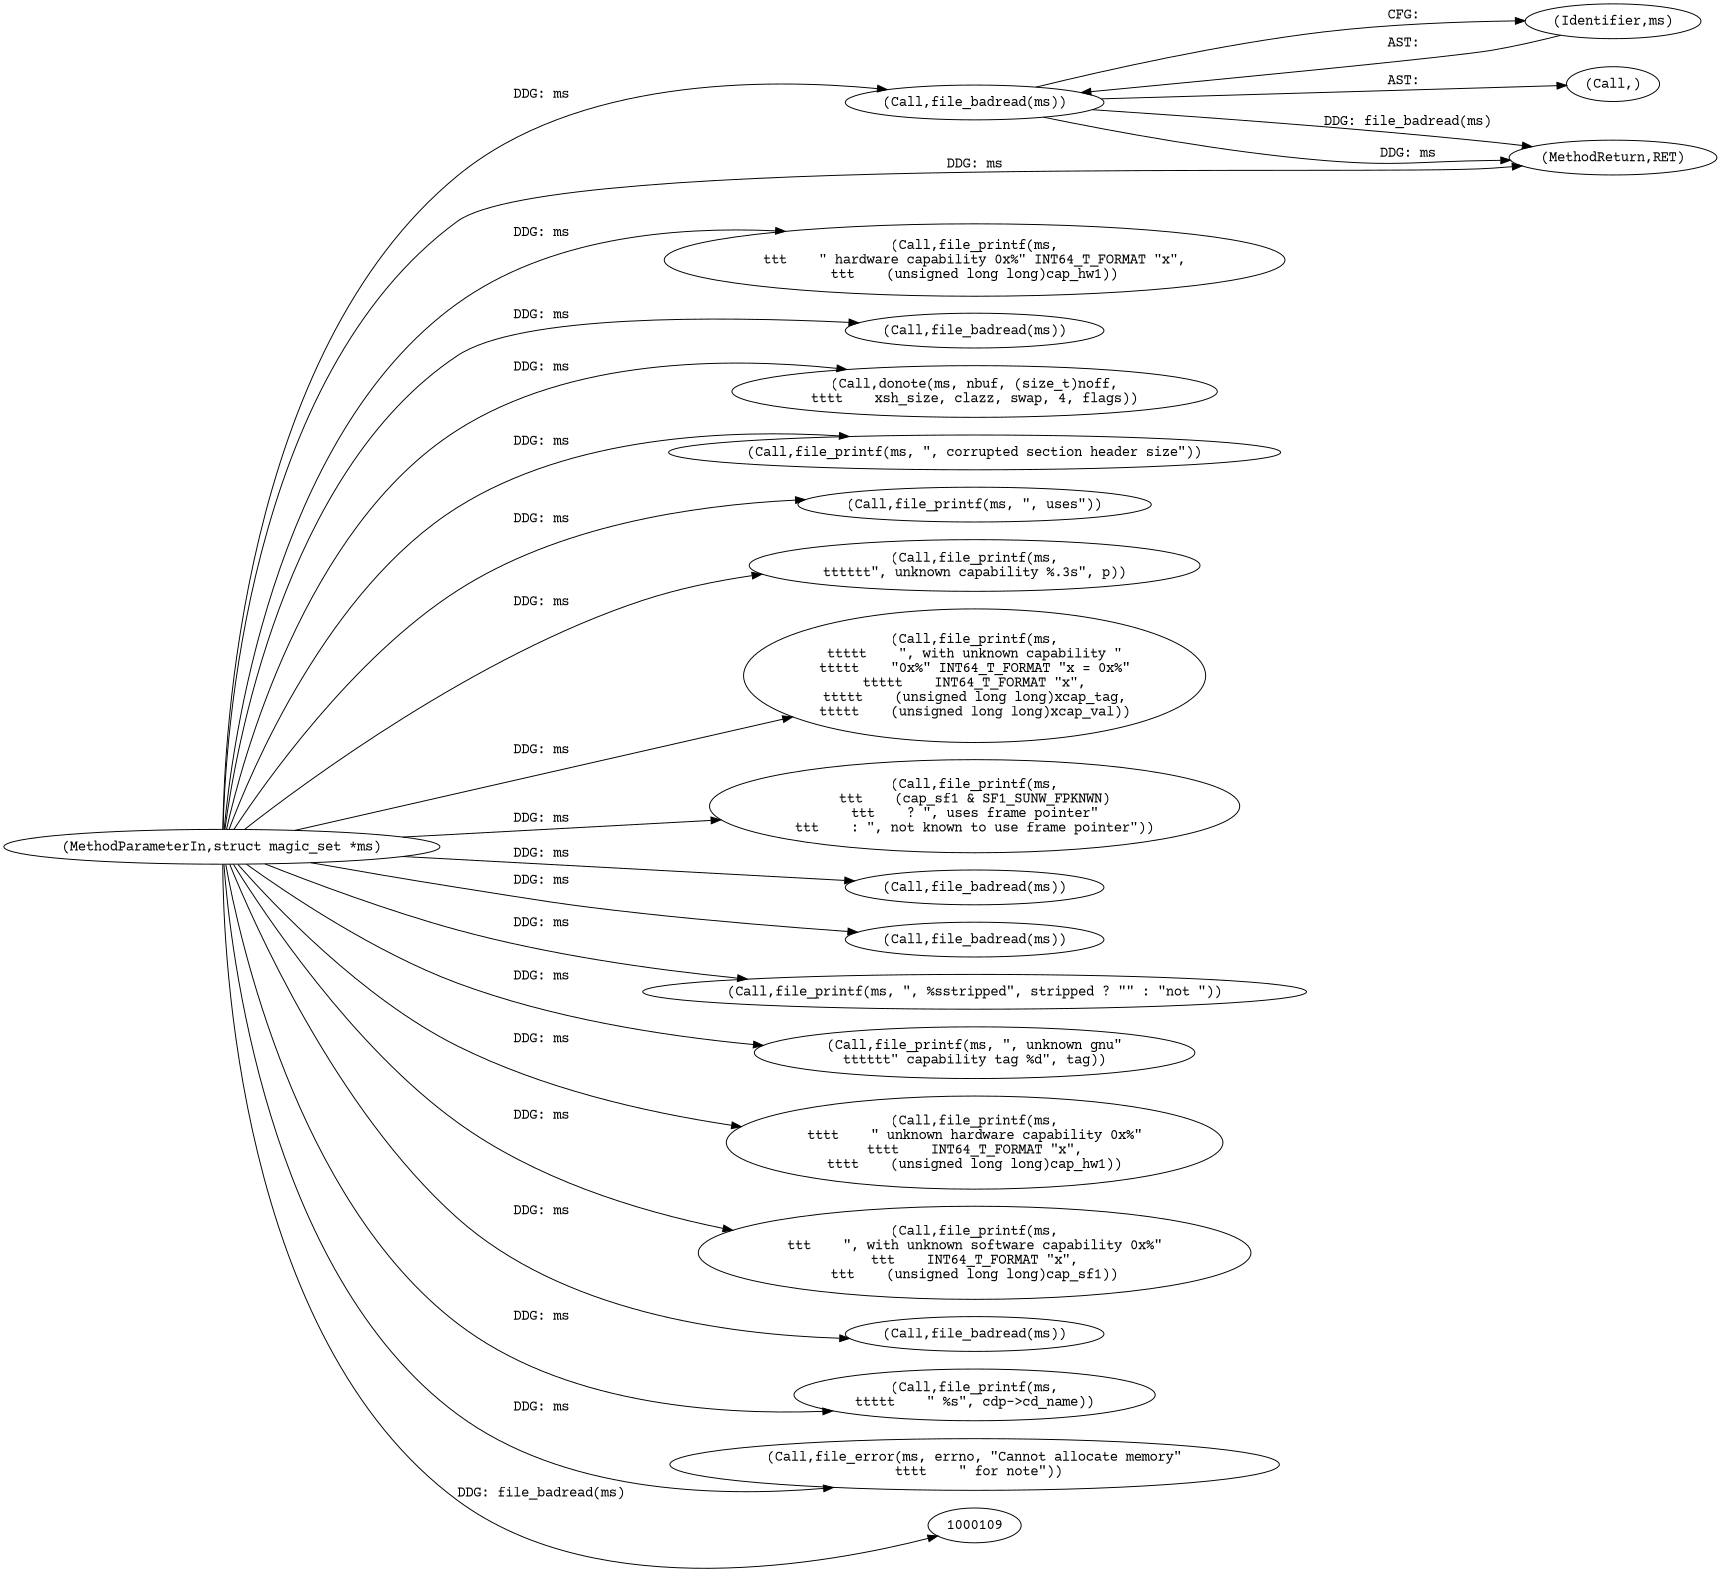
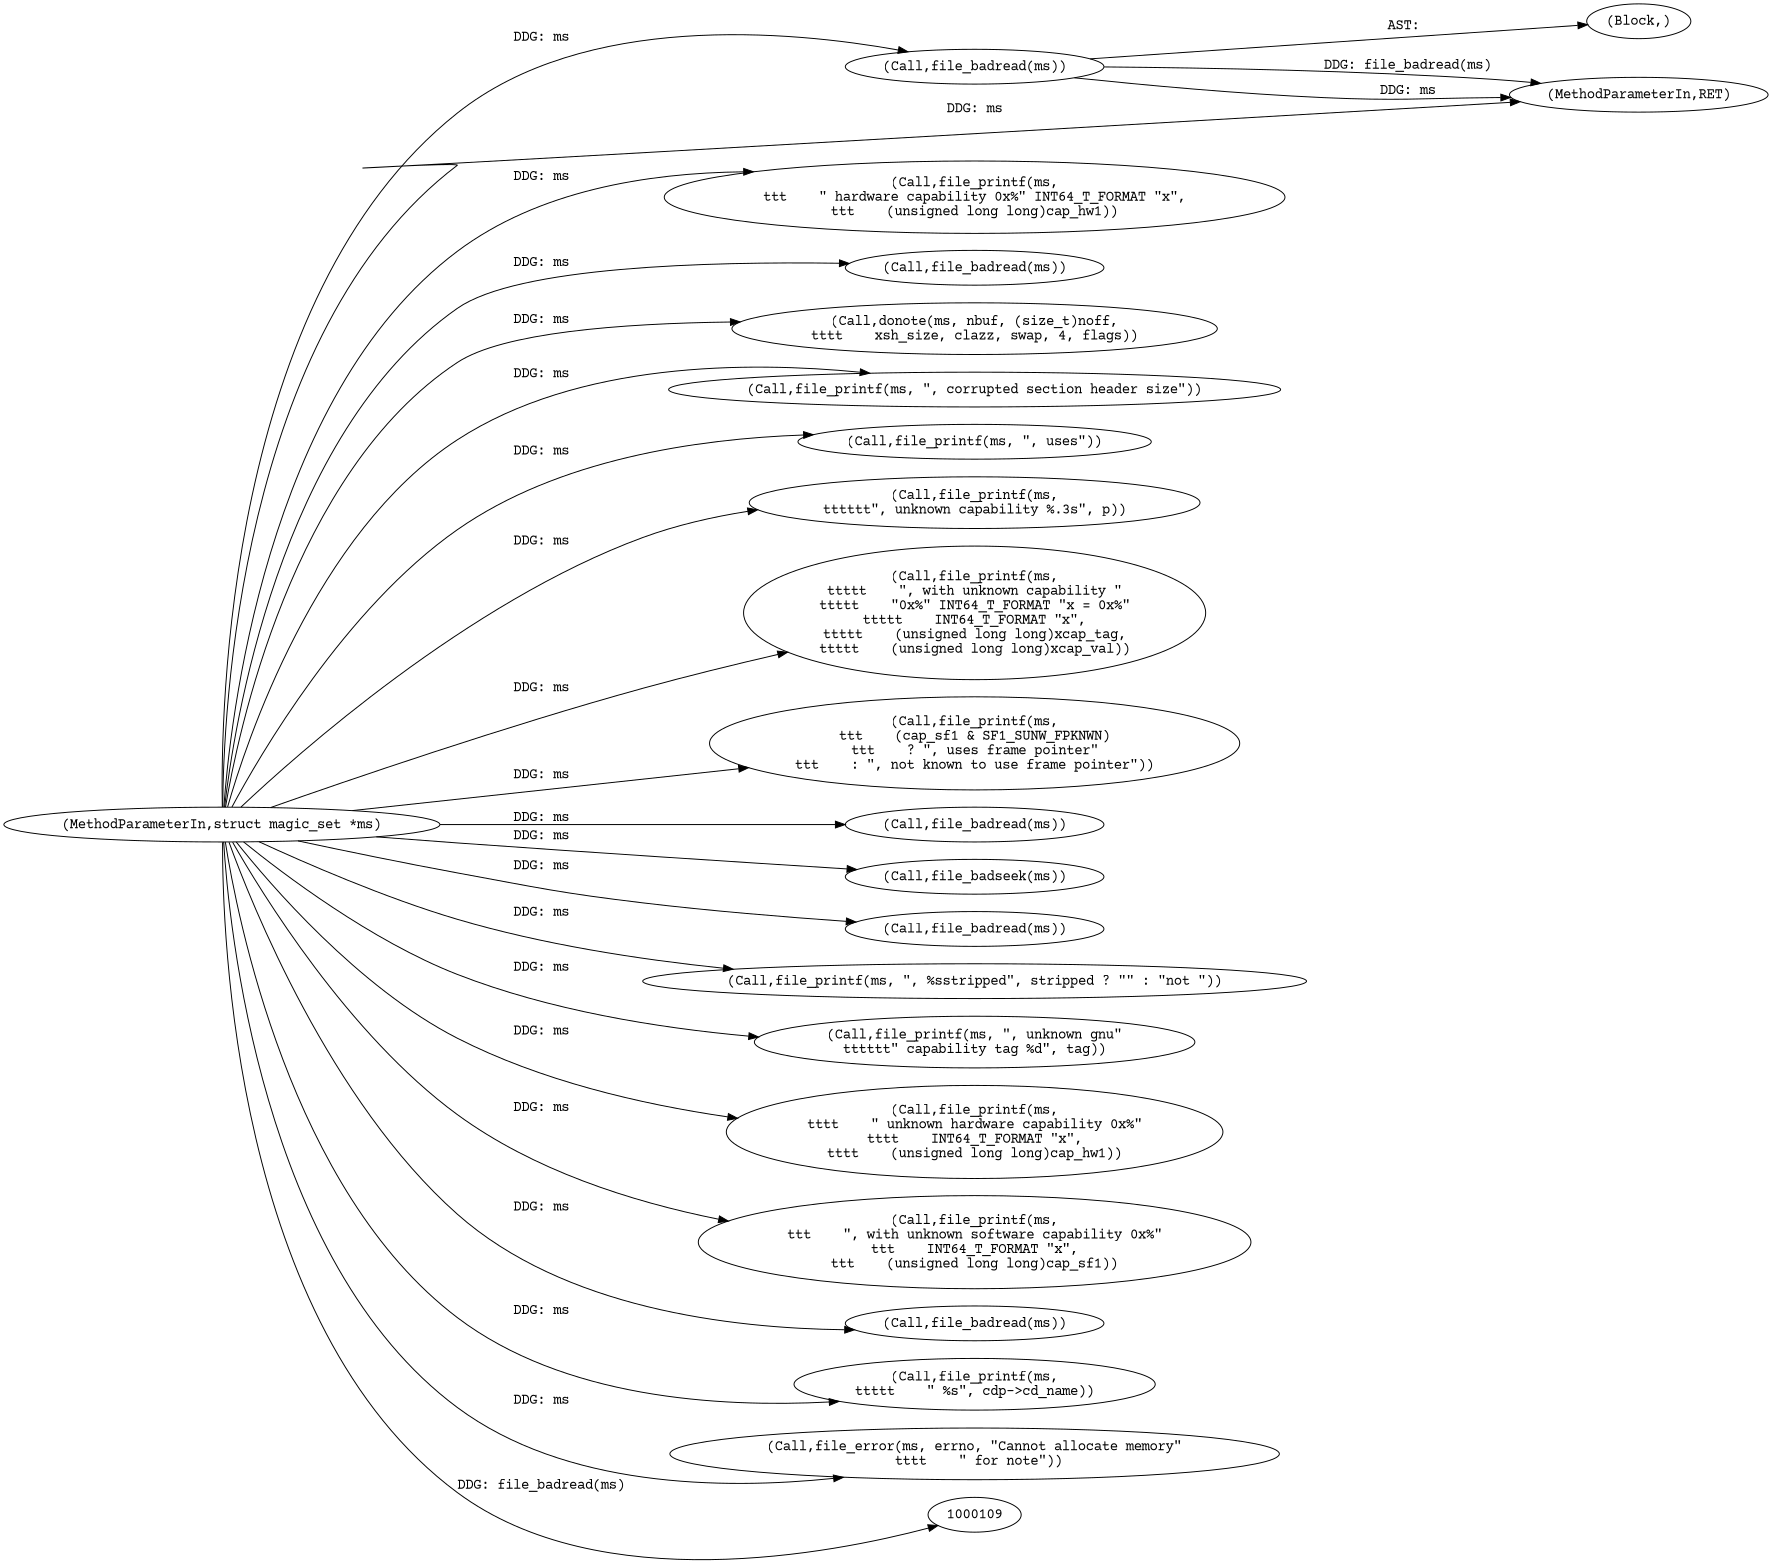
(1613, 21) -> none
(1613, 84) -> (1639, 21)
(1613, 158) -> (1639, 95)
none -> (975, 877)
